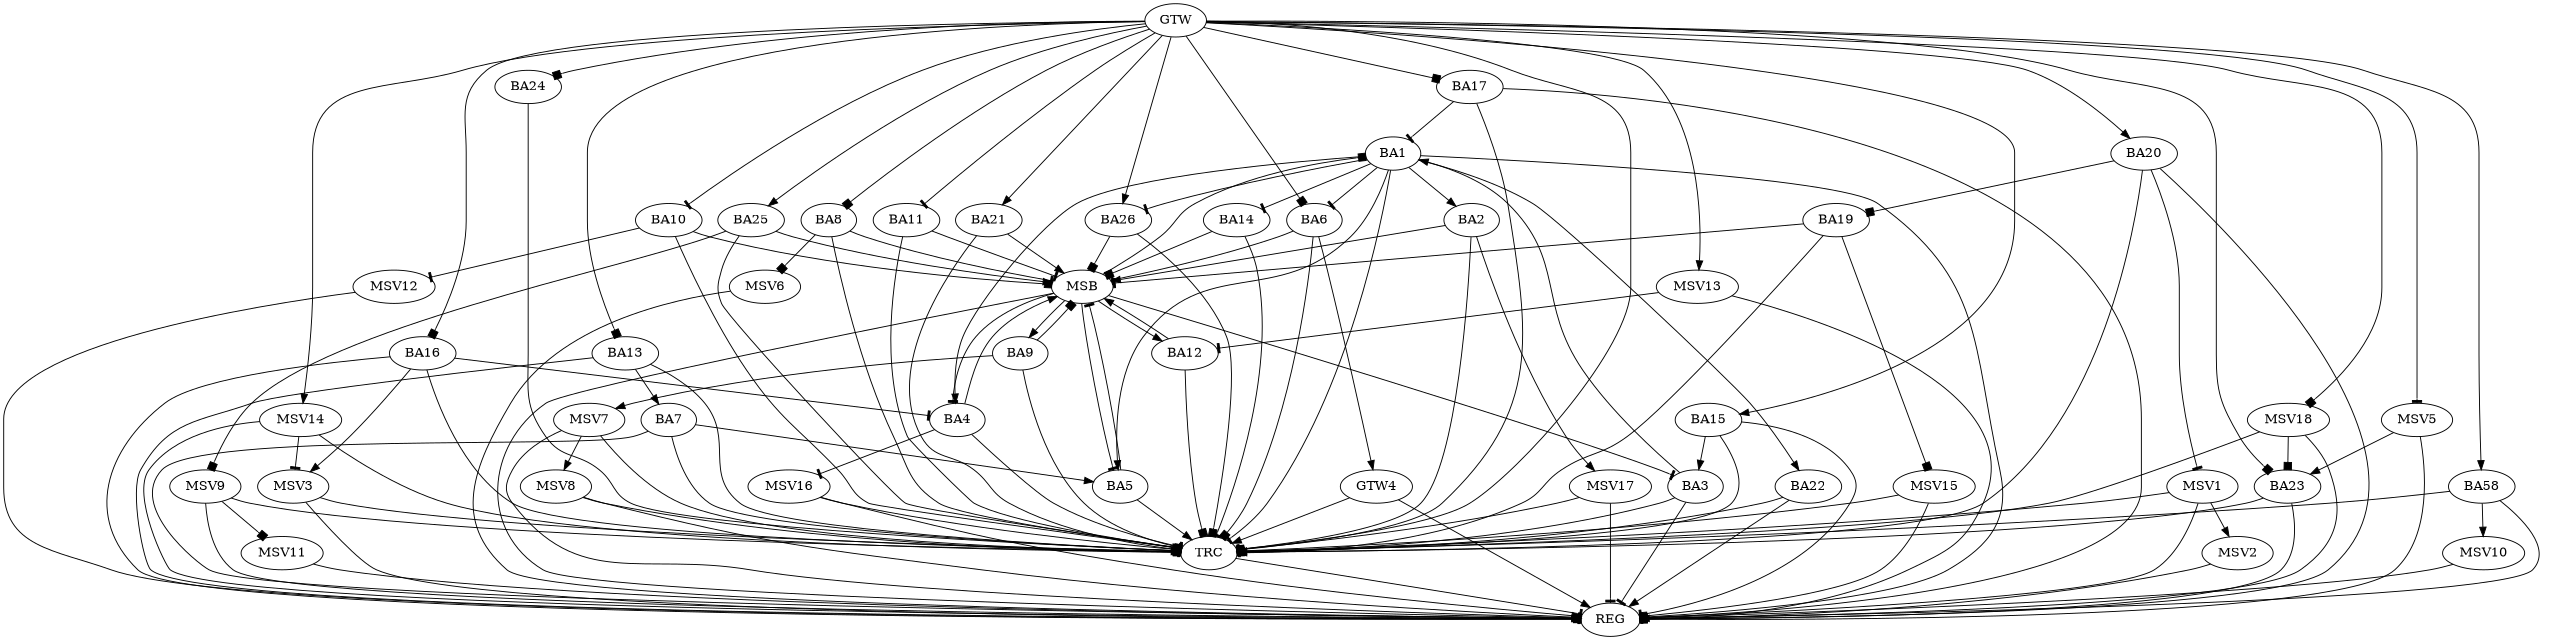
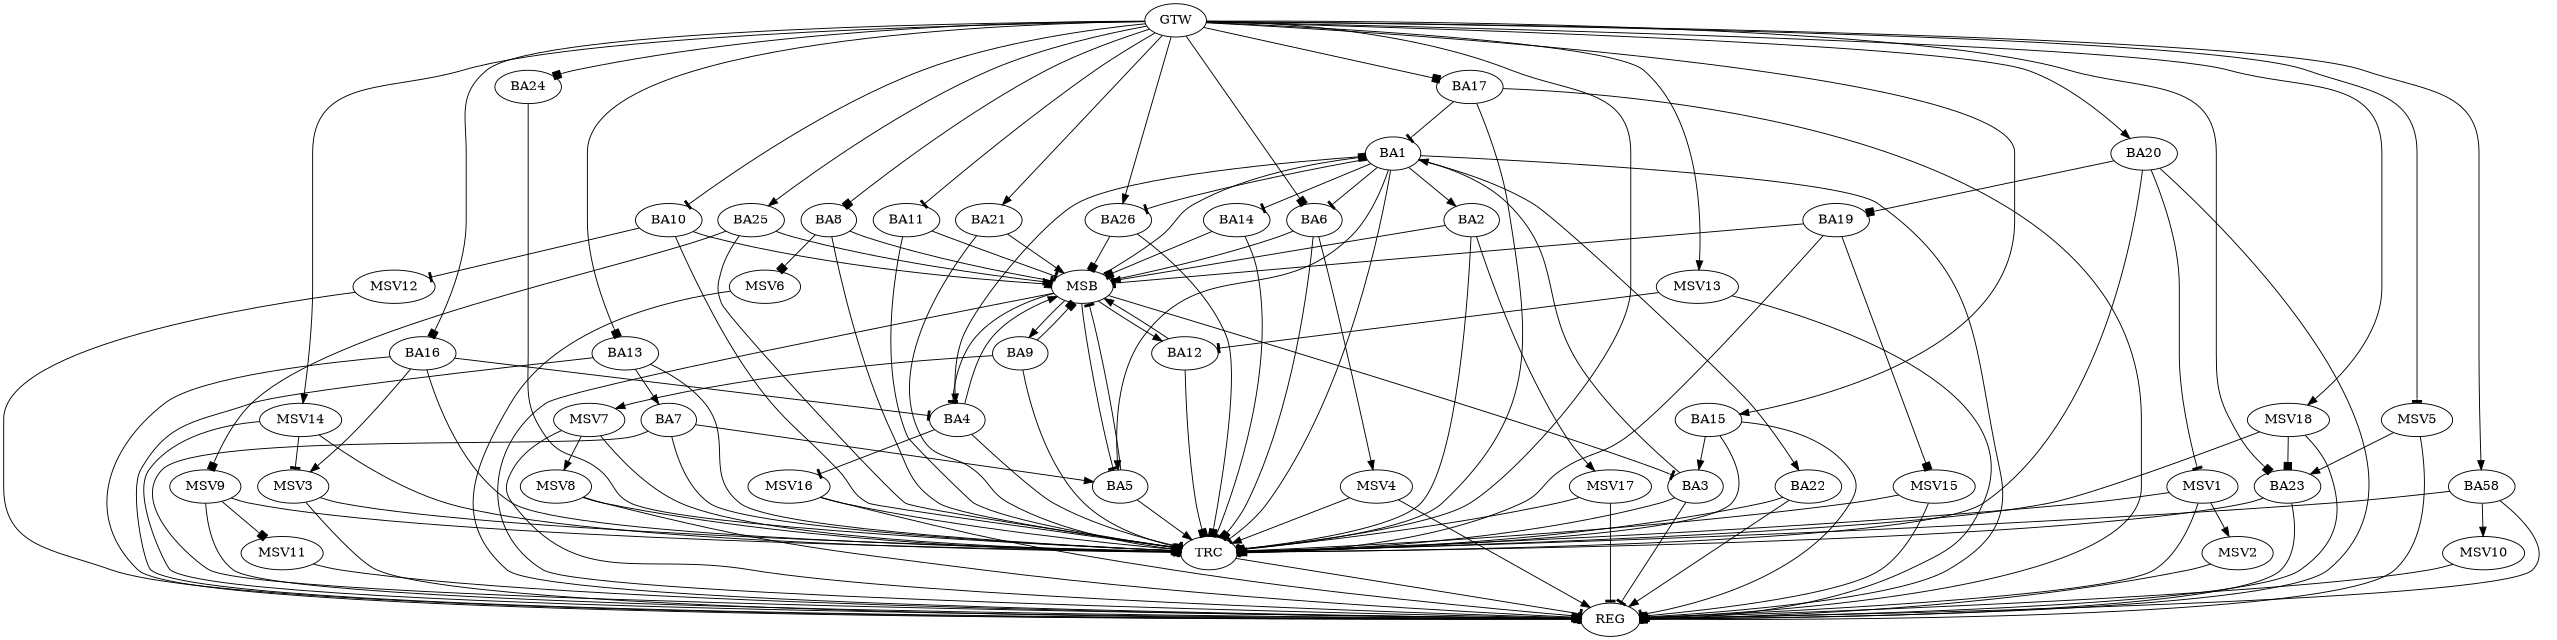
(1986, 48) -> (1986, 48)
(1376, 487) -> (1376, 487)
